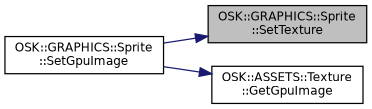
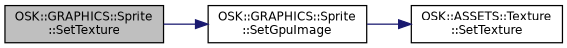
(180, 41) -> (179, 24)
(287, 85) -> (487, 24)
